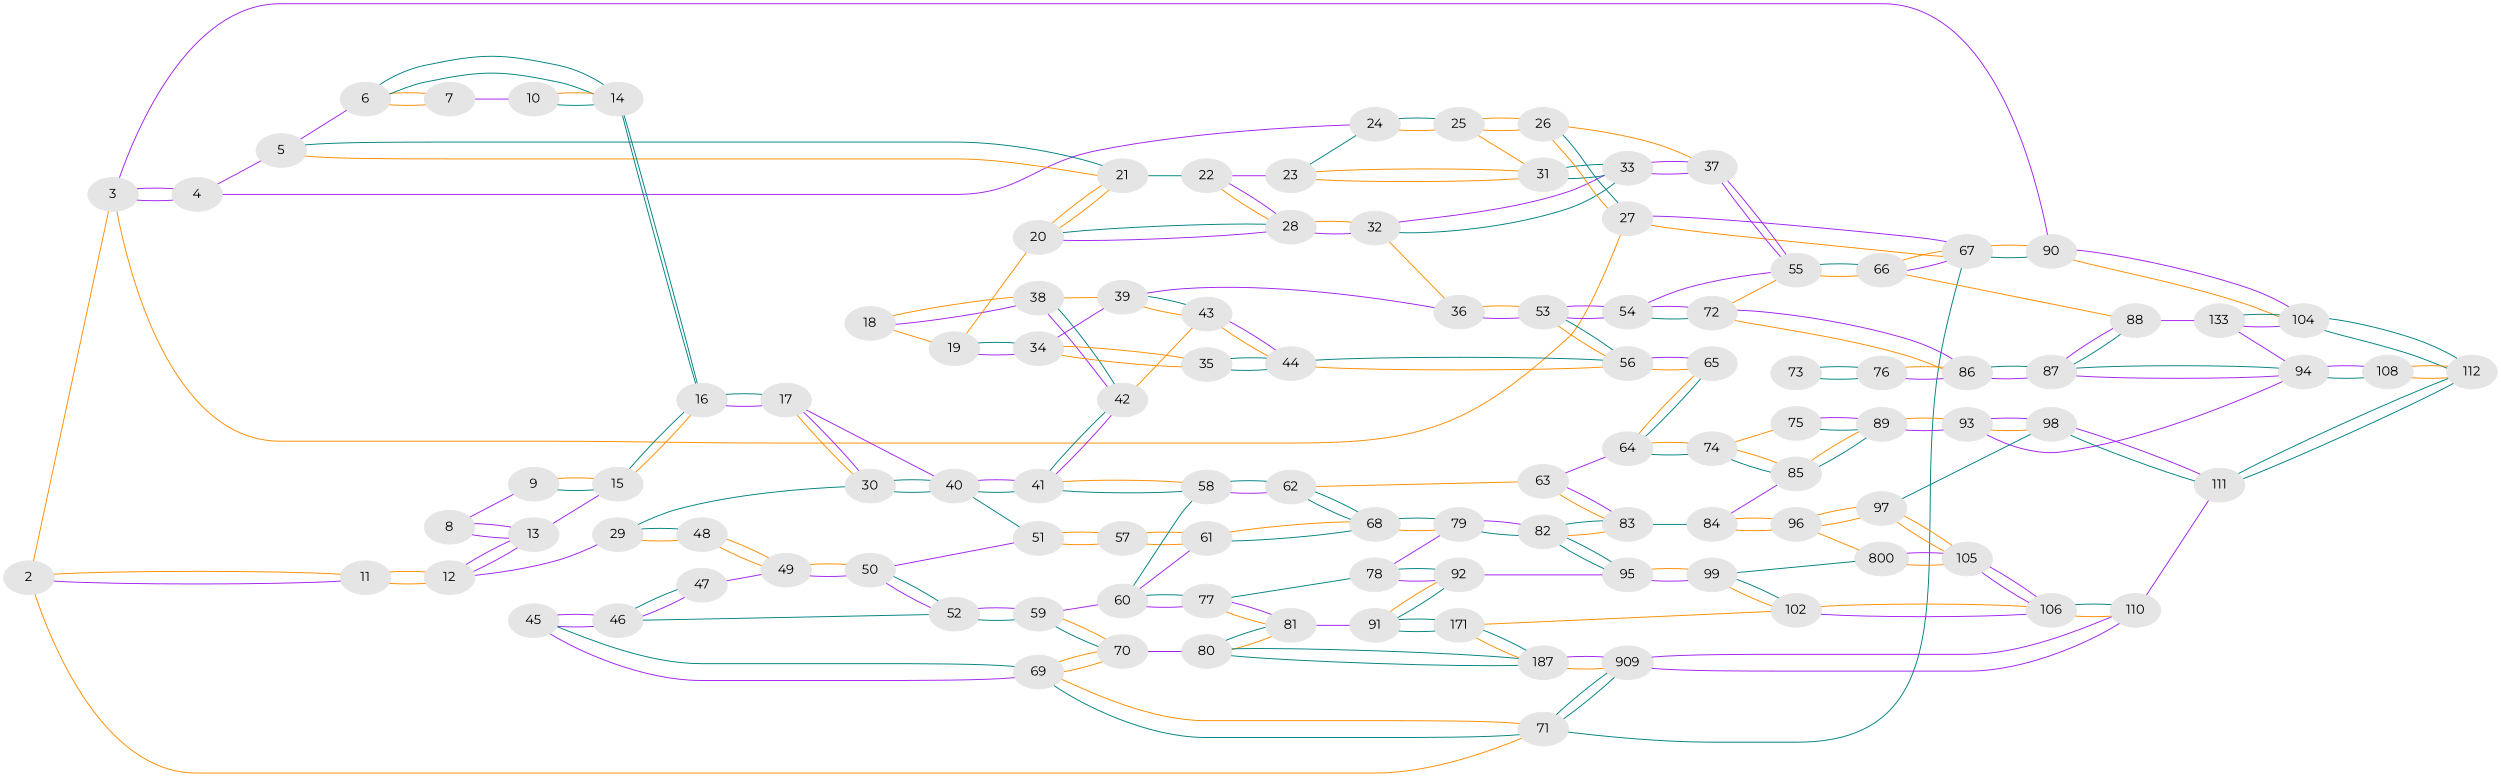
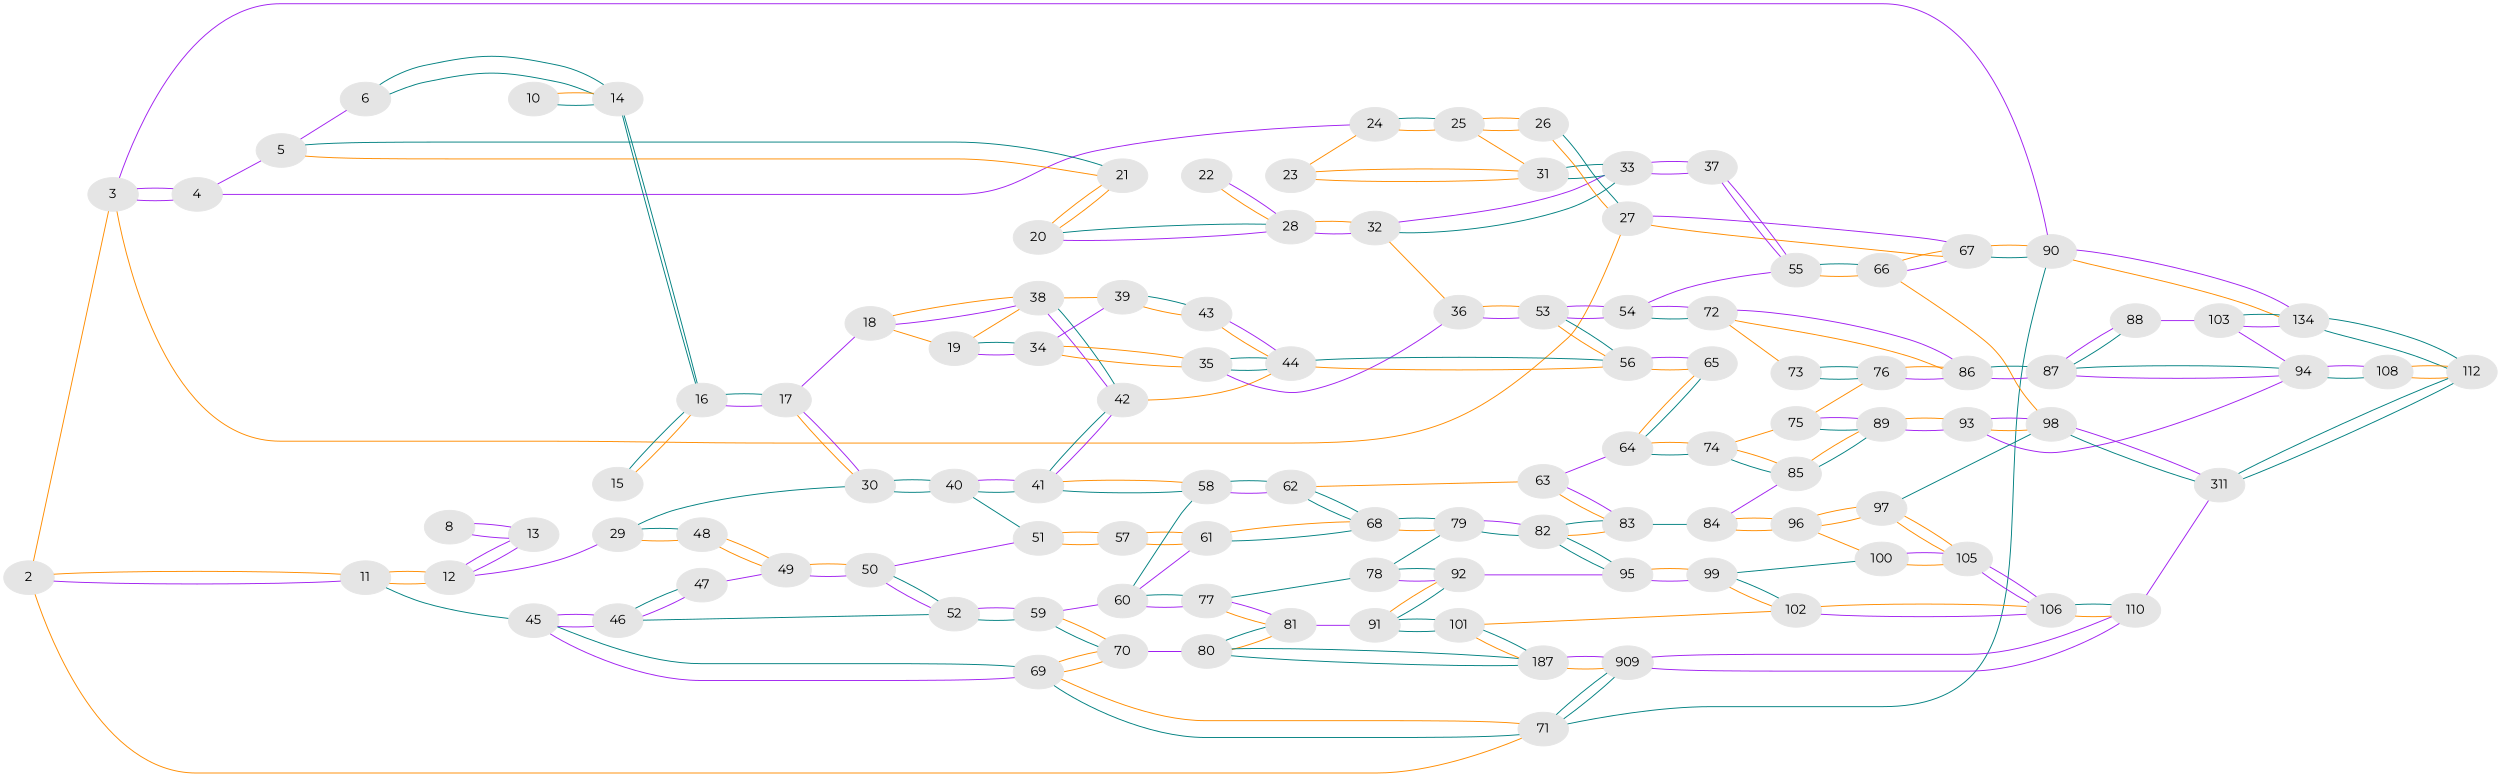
(450, 99) -> none
(1631, 137) -> none
(1333, 150) -> (1333, 150)
(1165, 176) -> none
(1249, 176) -> none
(1291, 290) -> (1340, 381)
(1754, 292) -> (1754, 343)
(996, 293) -> (996, 323)
(2009, 295) -> (1979, 336)
(2220, 321) -> (2220, 321)
(2304, 321) -> (2304, 321)
(1172, 350) -> (1211, 394)
none -> (1839, 398)
(857, 436) -> (828, 362)
(534, 484) -> none
(2220, 485) -> (2220, 485)
(576, 509) -> none
(1417, 550) -> (1417, 550)
(1882, 559) -> (1882, 559)
none -> (446, 608)
(1459, 625) -> (1459, 625)
(1921, 636) -> (1957, 685)
